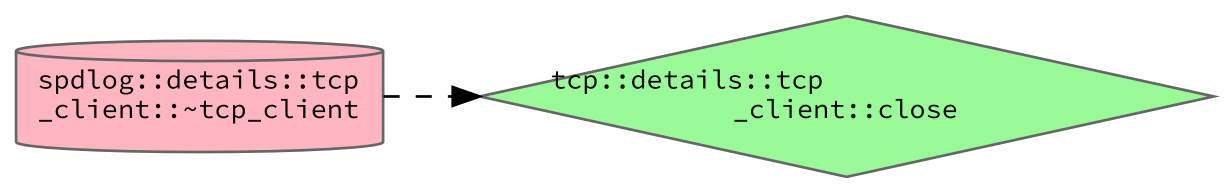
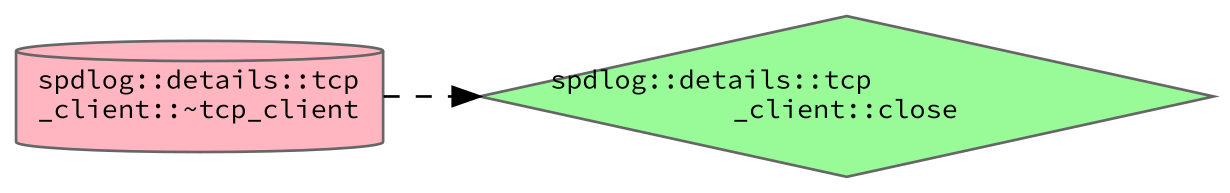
(847, 96) -> (847, 96)
